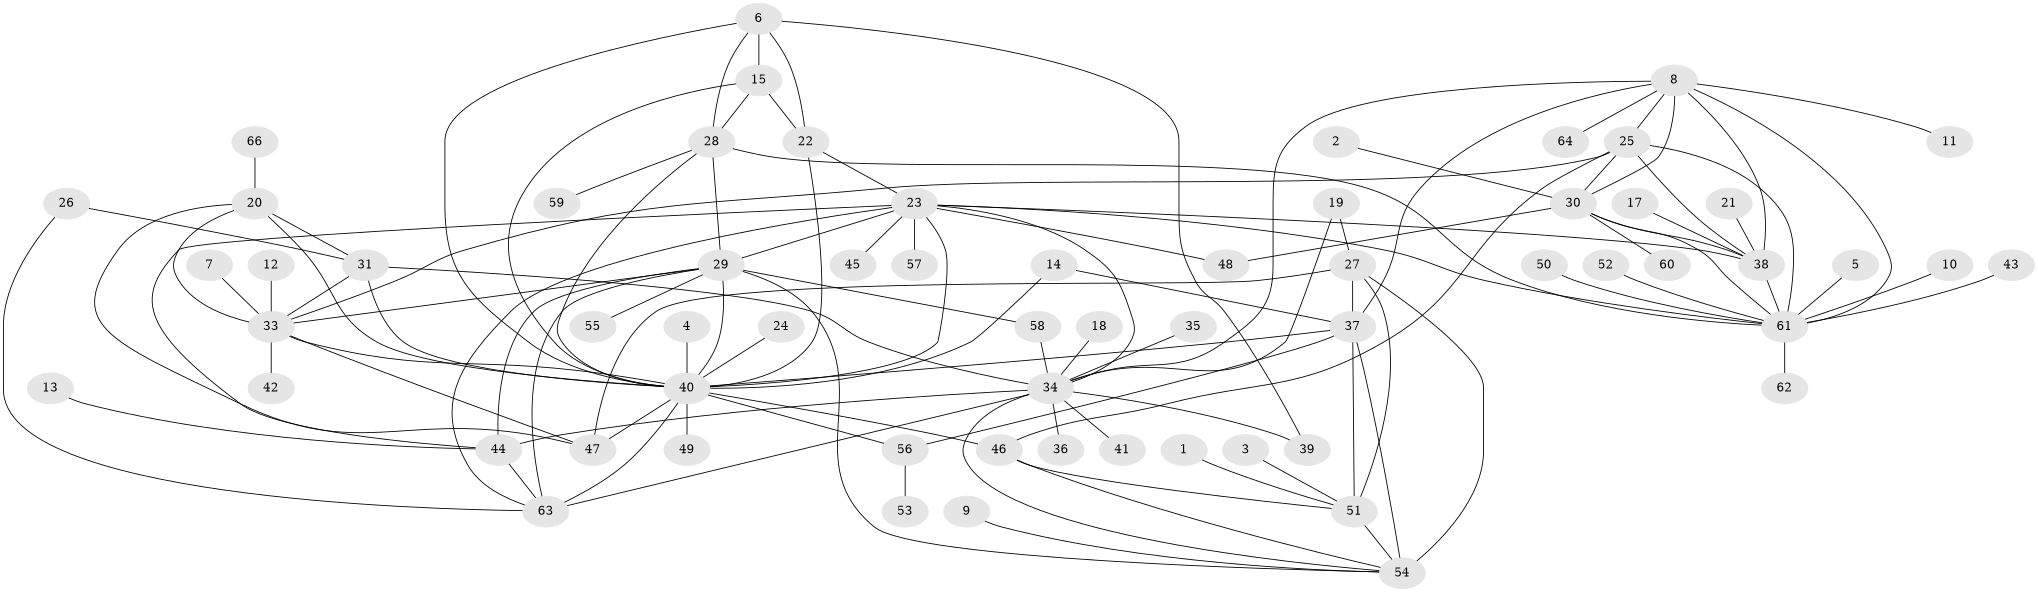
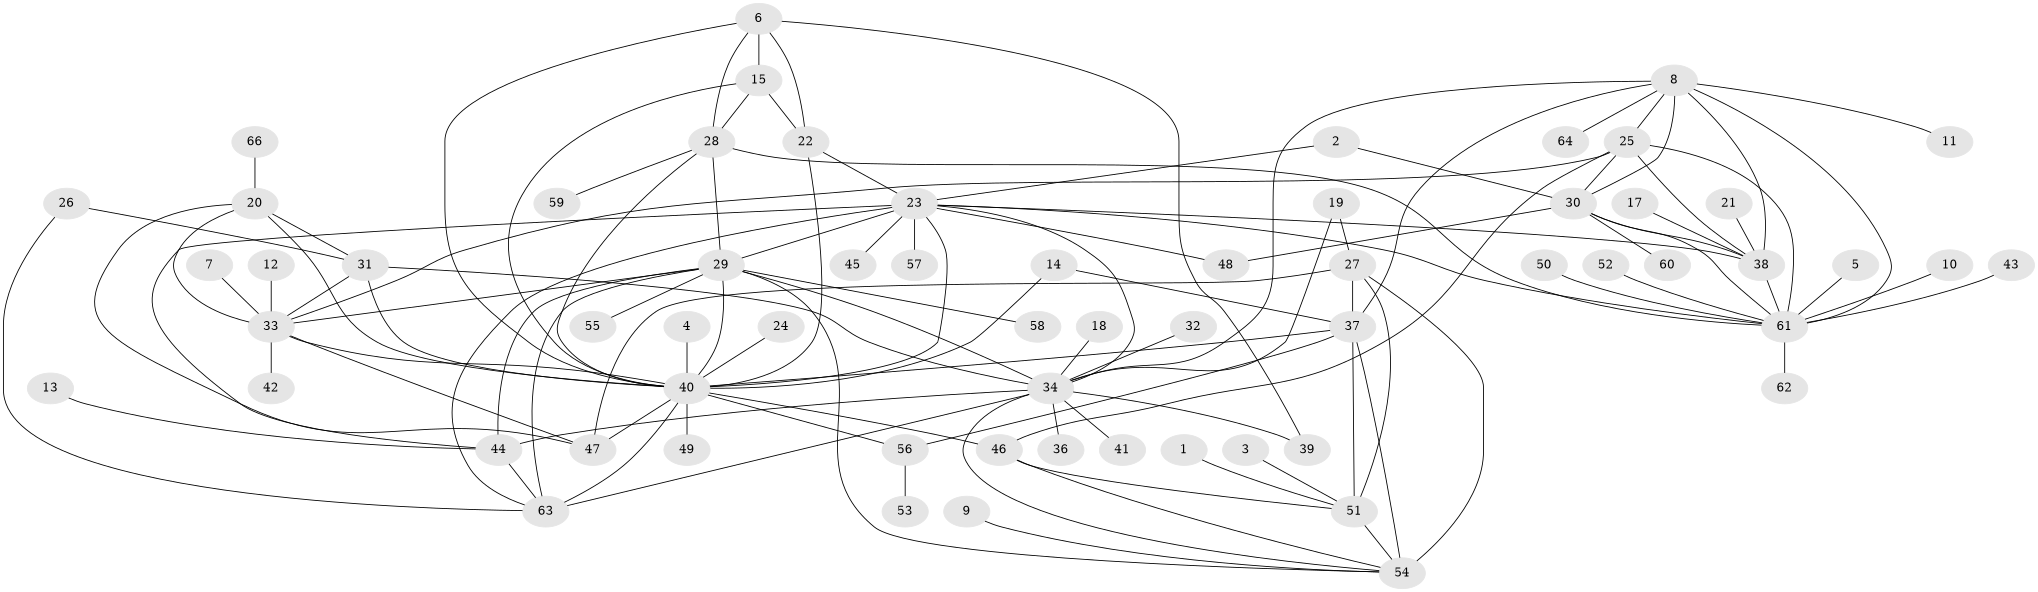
none -> (1125, 173)
(1194, 327) -> (1194, 327)
(1043, 354) -> (890, 318)
